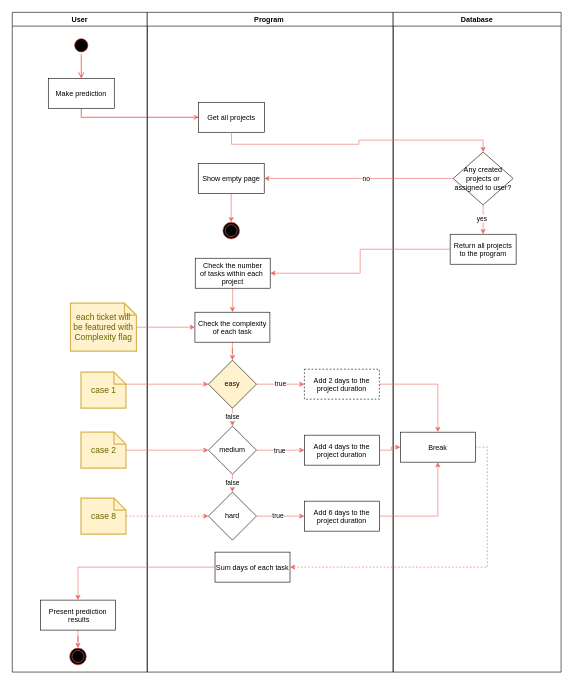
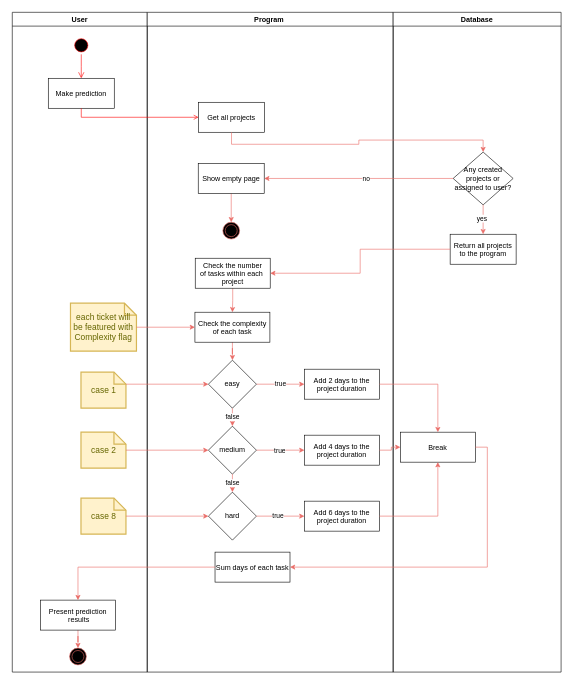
(233, 384) -> (233, 384)
(342, 384) -> (342, 384)
(165, 516) -> (165, 516)
(457, 567) -> (457, 567)
